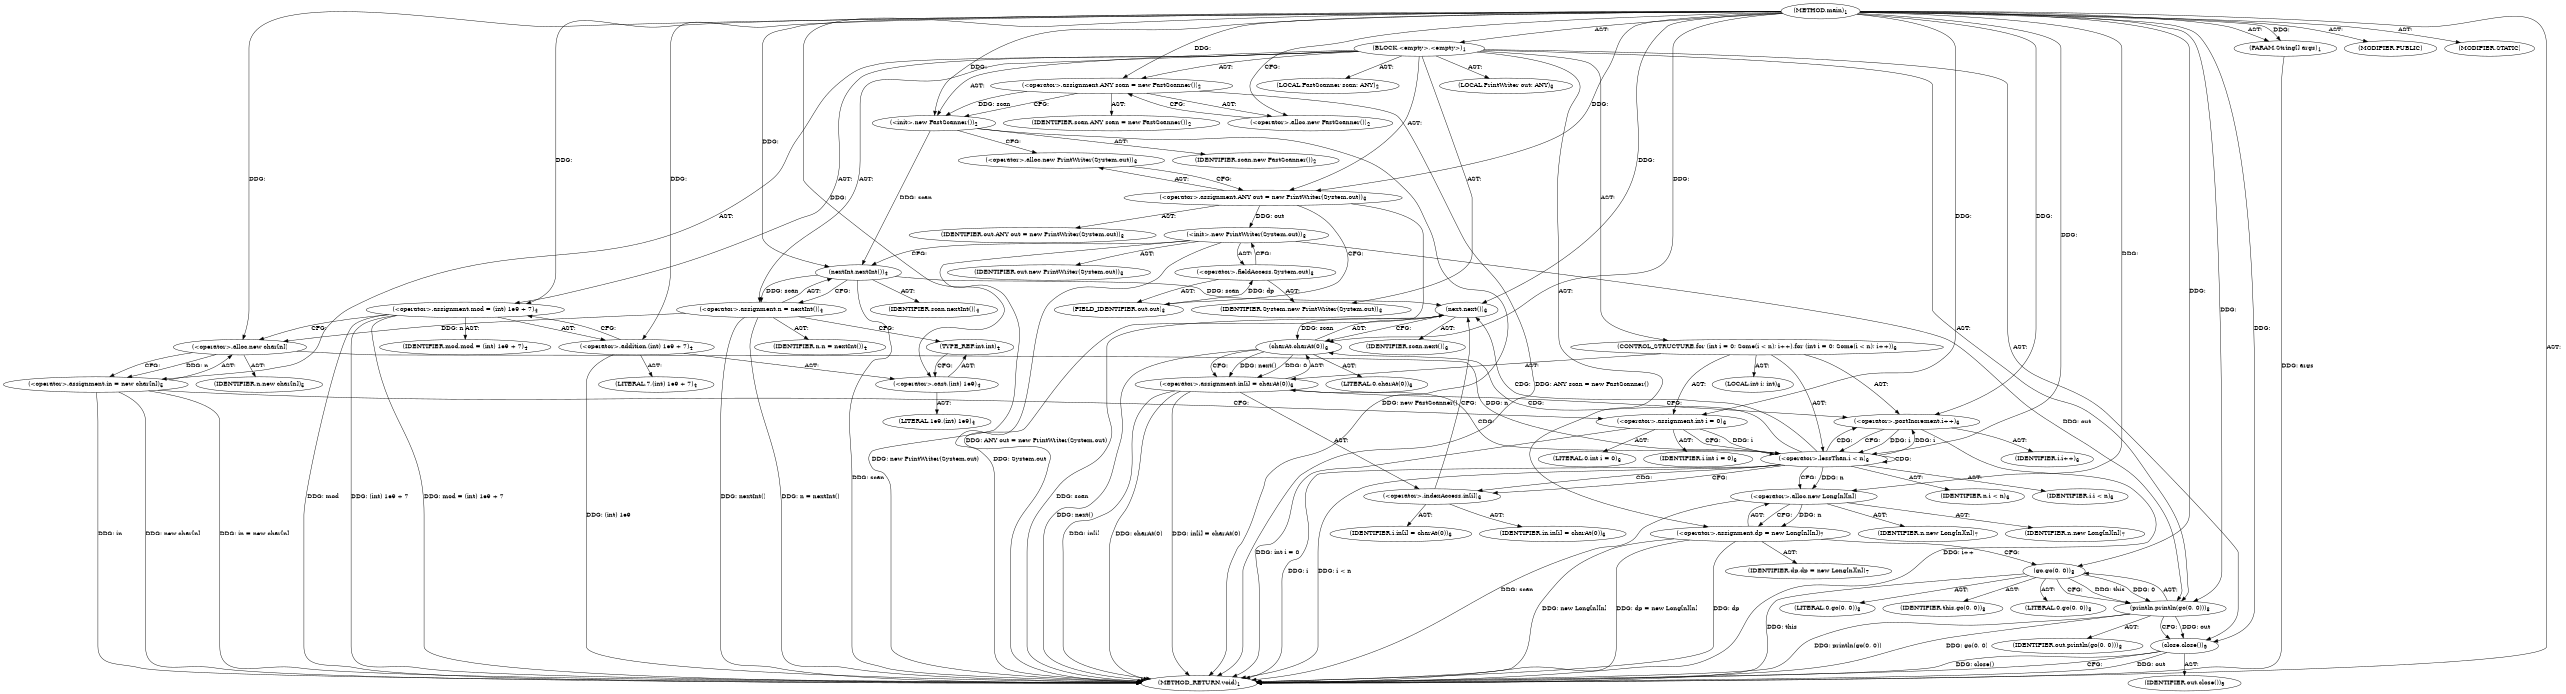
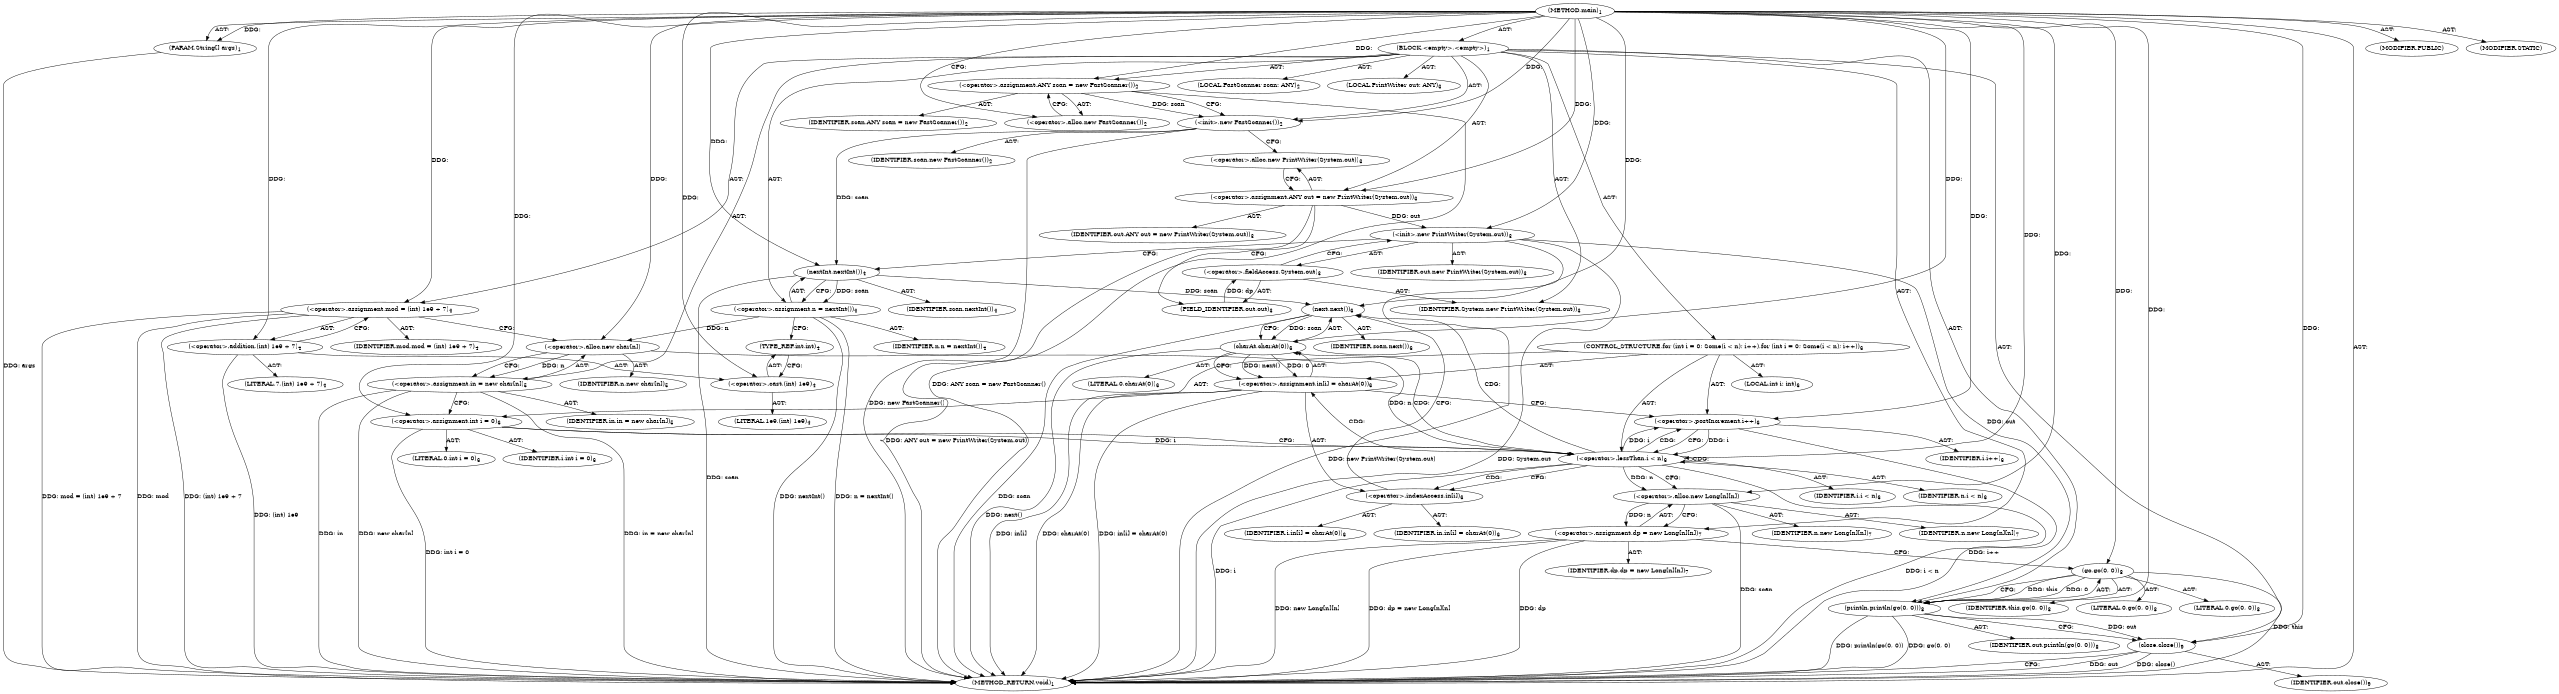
none -> (1588, 148)
none -> (620, 422)
